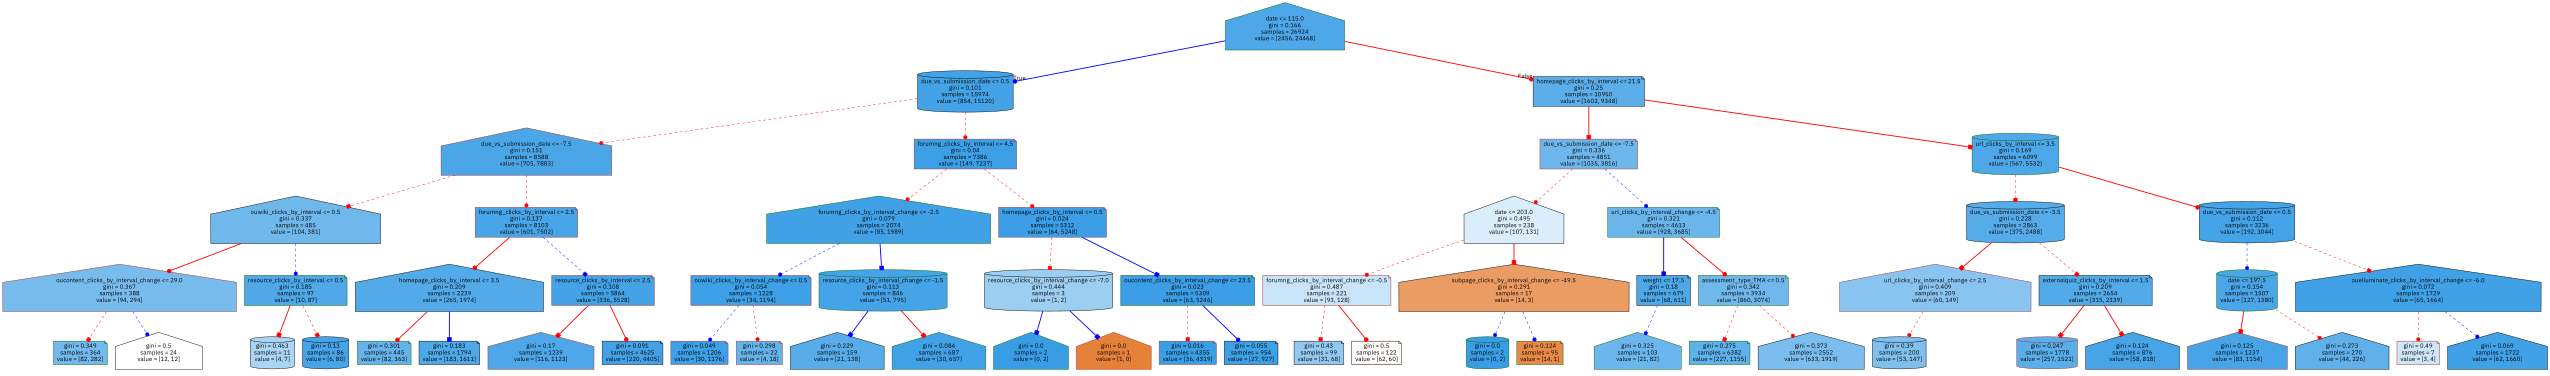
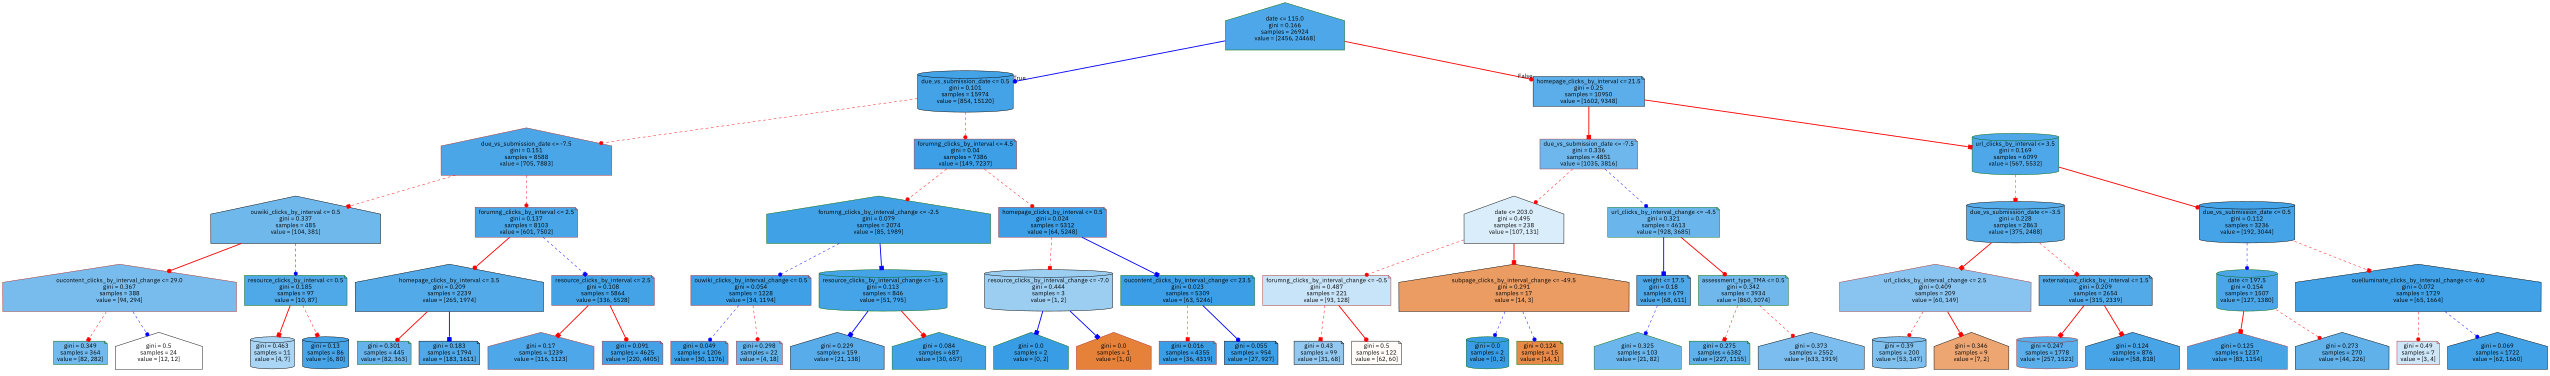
(633, 353) -> (633, 353)
(1540, 353) -> (1540, 353)
none -> (1971, 353)
